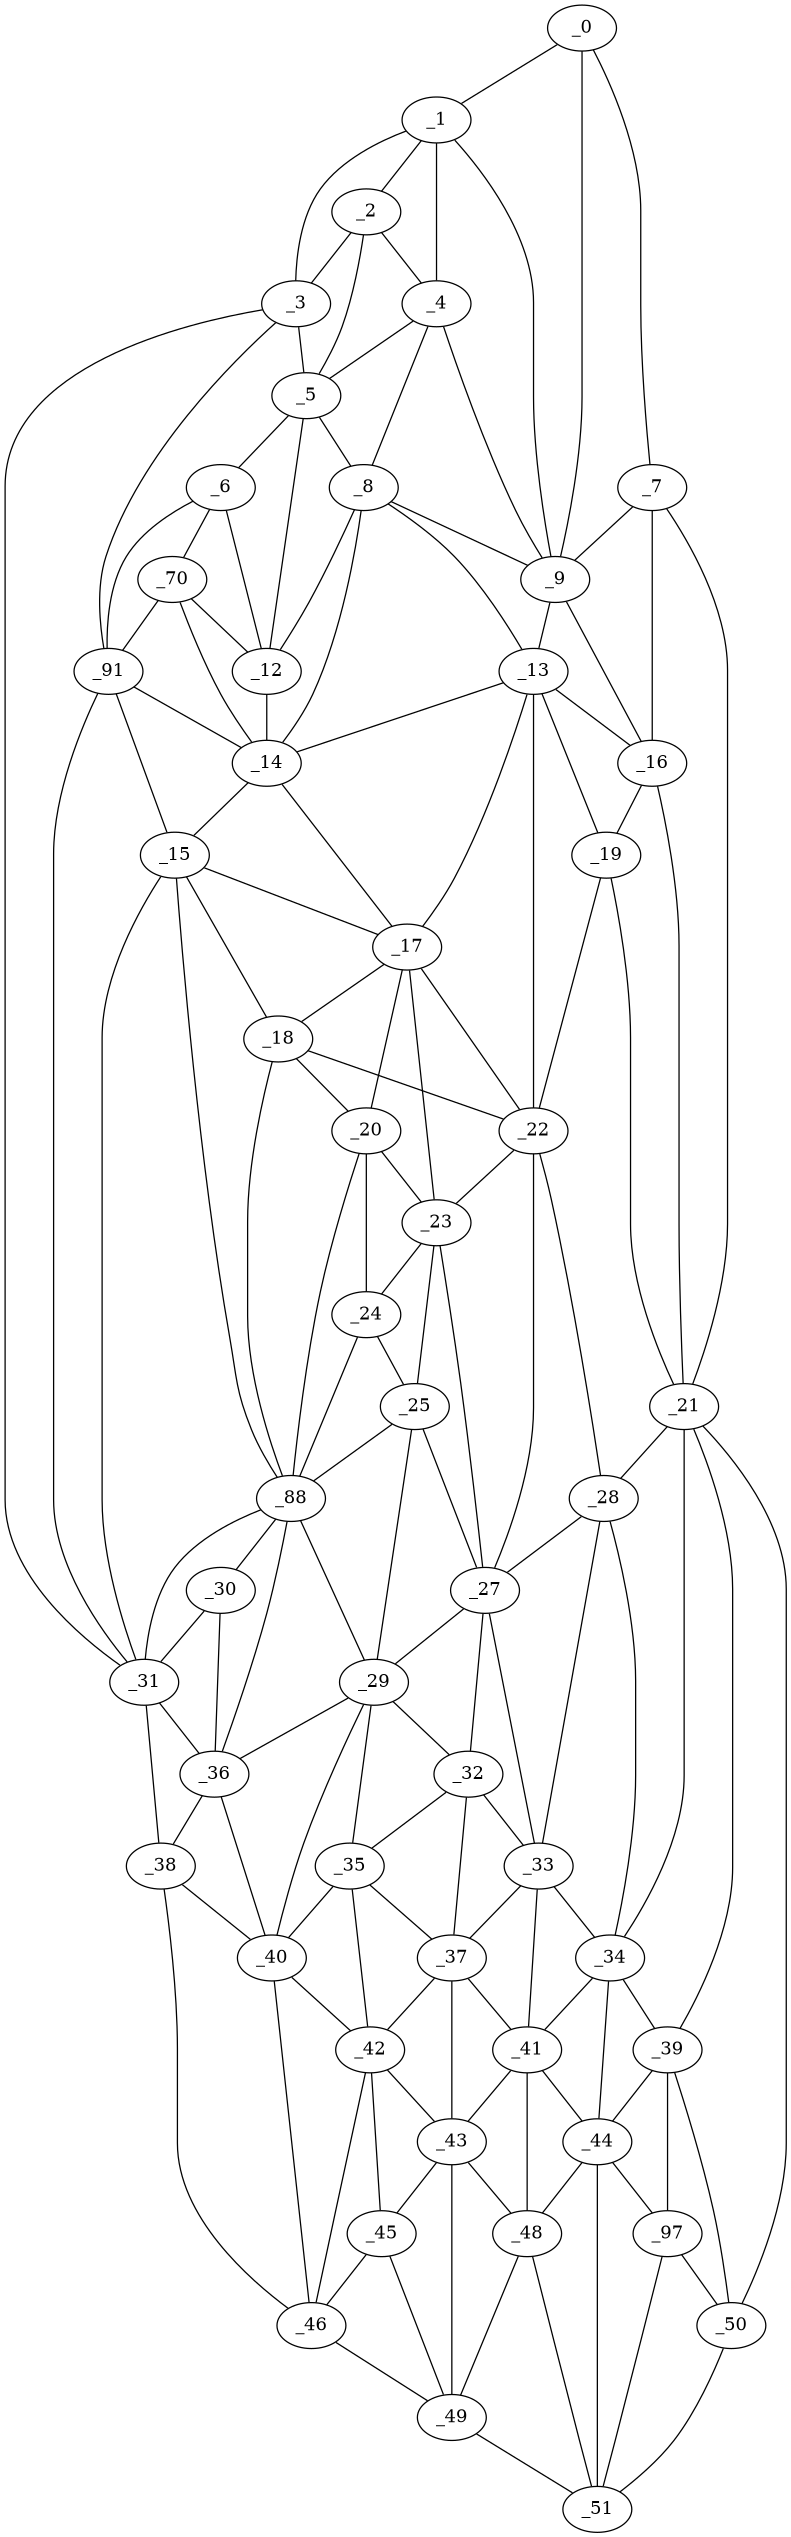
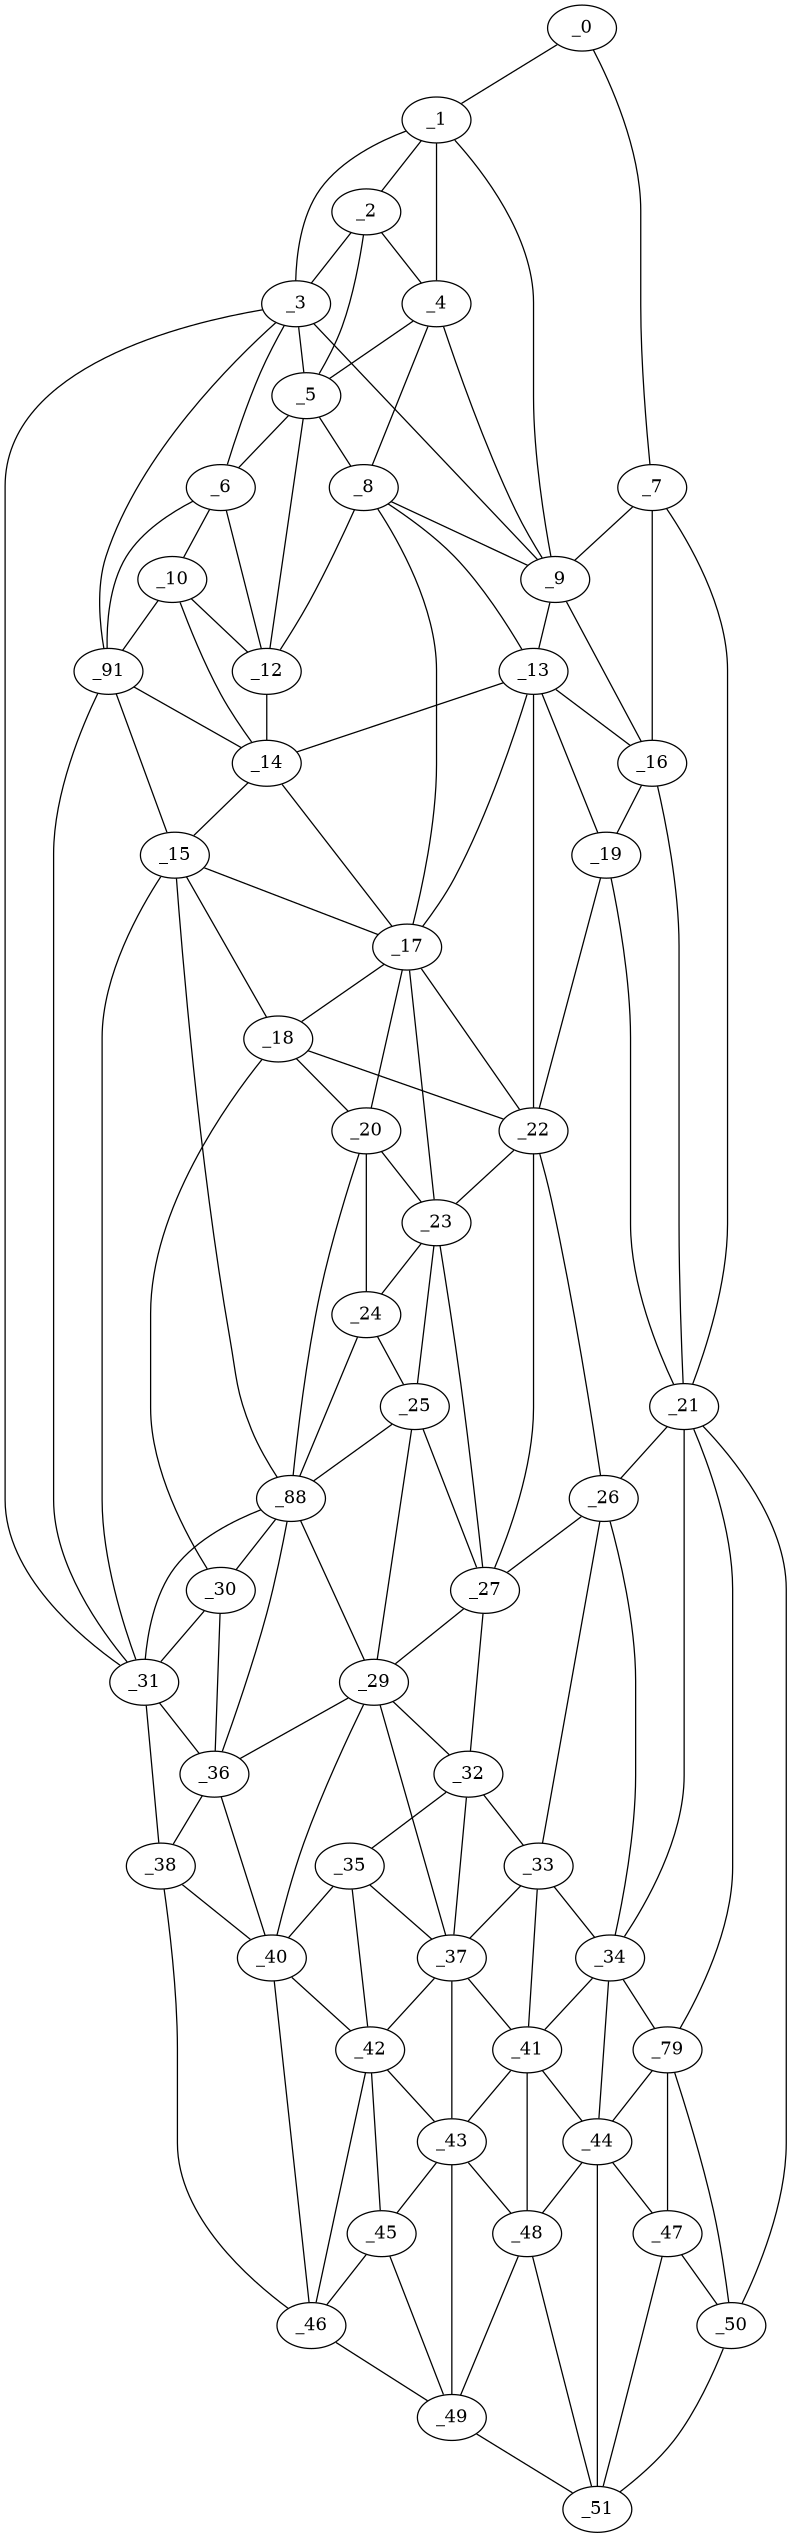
(582, 305) -> (426, 442)
none -> (252, 393)
(172, 579) -> (172, 579)
(336, 632) -> (437, 722)
(248, 1270) -> (151, 1306)
(604, 1498) -> (604, 1498)
(512, 1728) -> none
(362, 1774) -> (415, 1826)
(668, 2050) -> (668, 2050)
(668, 2234) -> (668, 2234)
